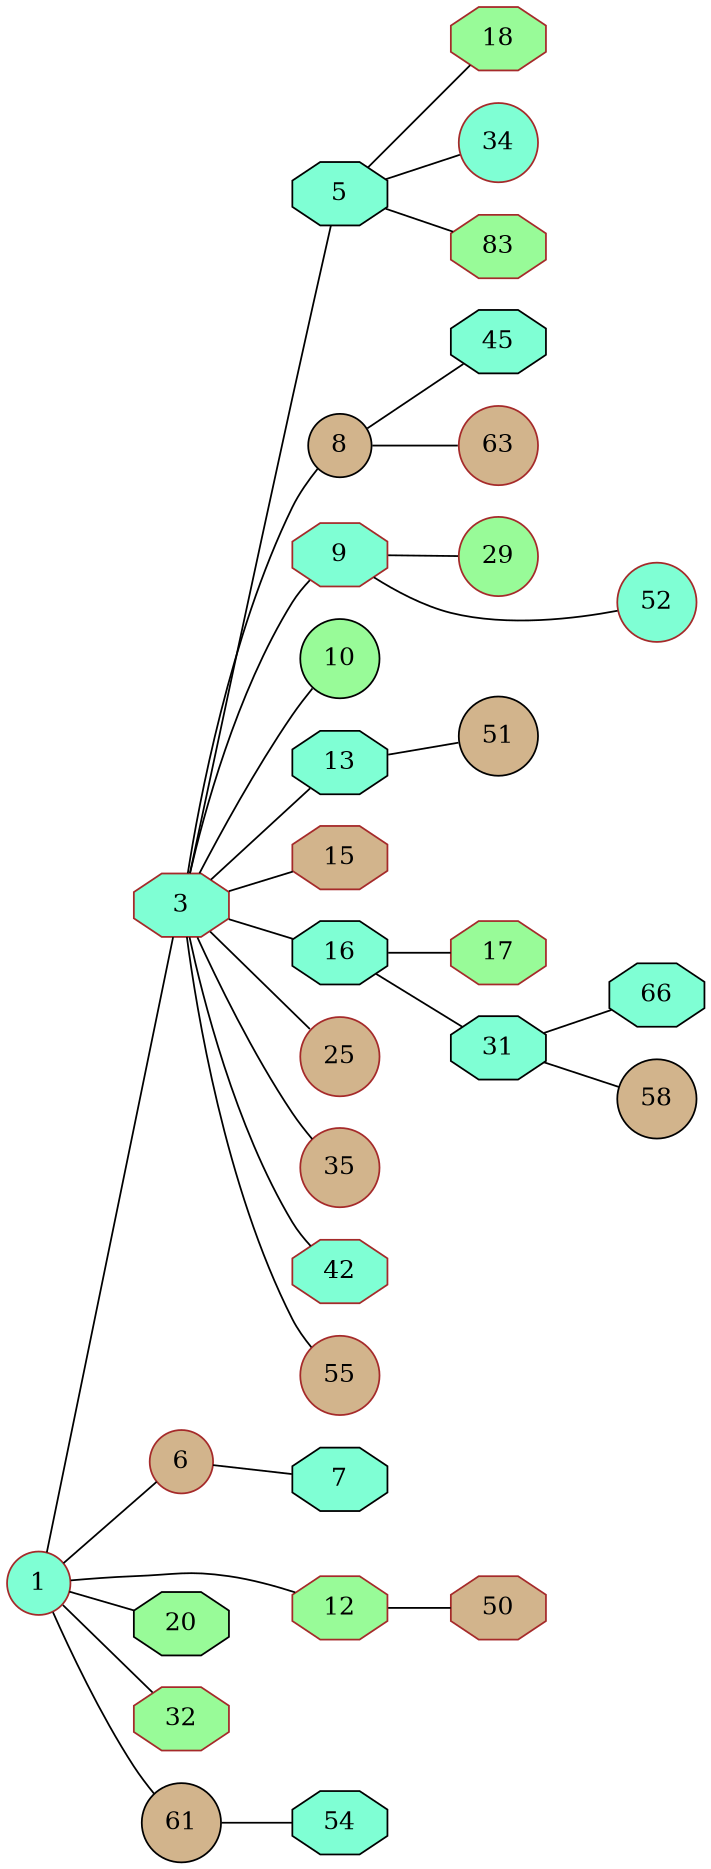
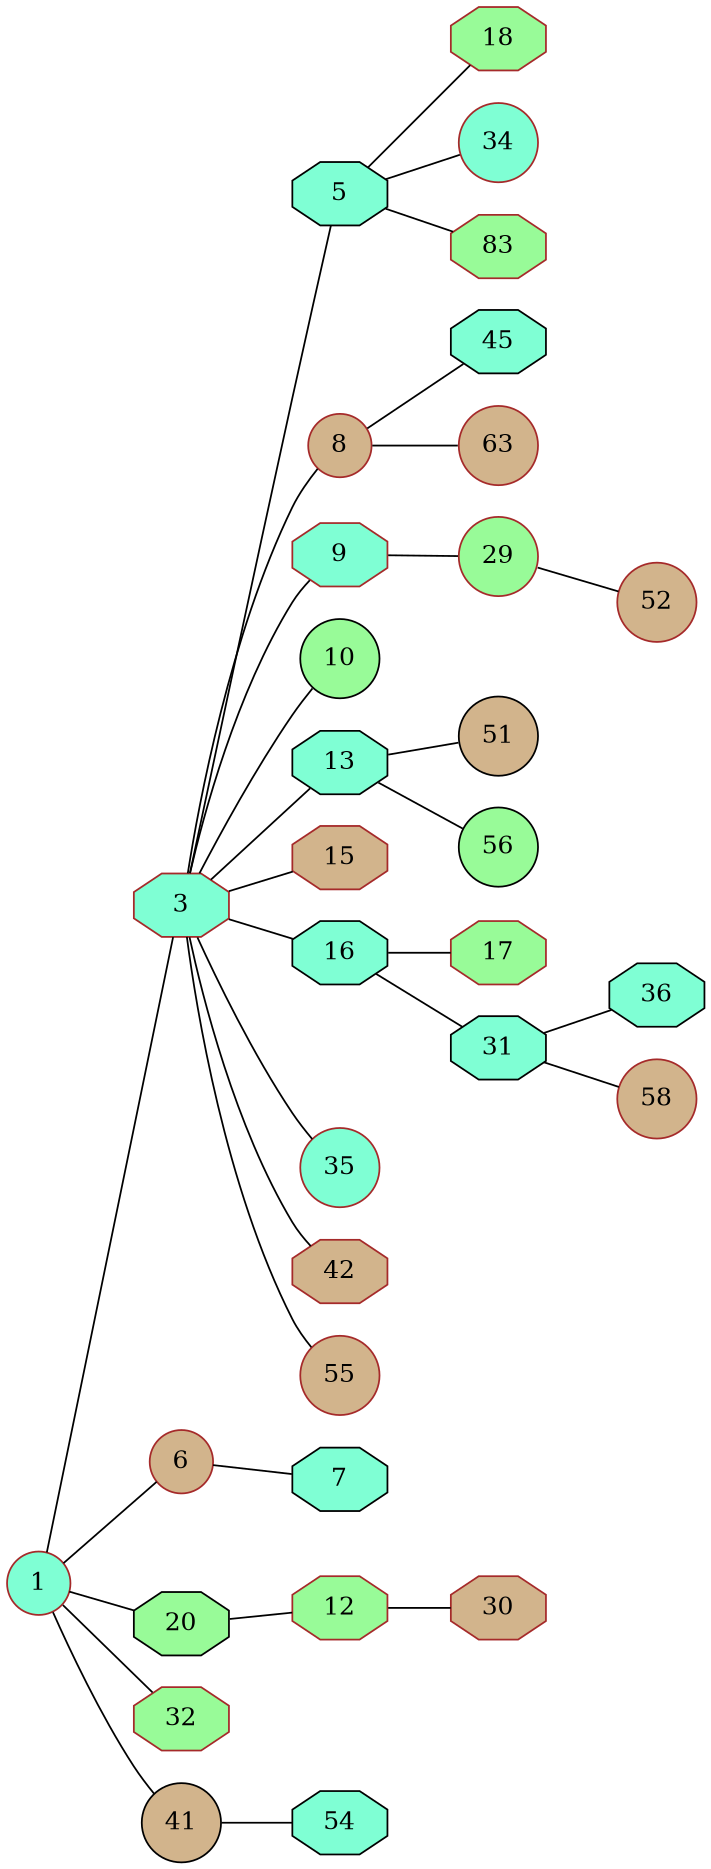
(340, 446) -> (340, 446)
(657, 602) -> (657, 602)
(492, 619) -> (578, 580)
none -> (498, 847)
(657, 995) -> (657, 995)
(340, 1057) -> none
(657, 1099) -> (657, 1099)
(340, 1168) -> (340, 1168)
(340, 1272) -> (340, 1272)
(184, 1573) -> (261, 1616)
(498, 1608) -> (498, 1608)
(181, 1823) -> (181, 1823)
